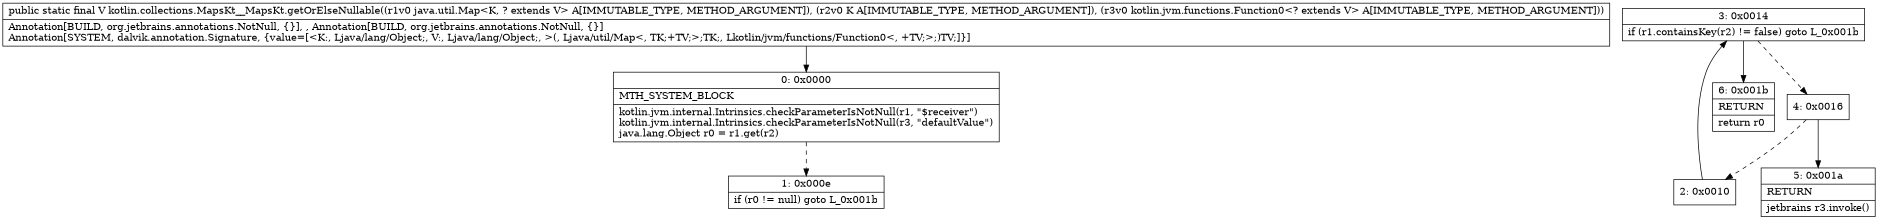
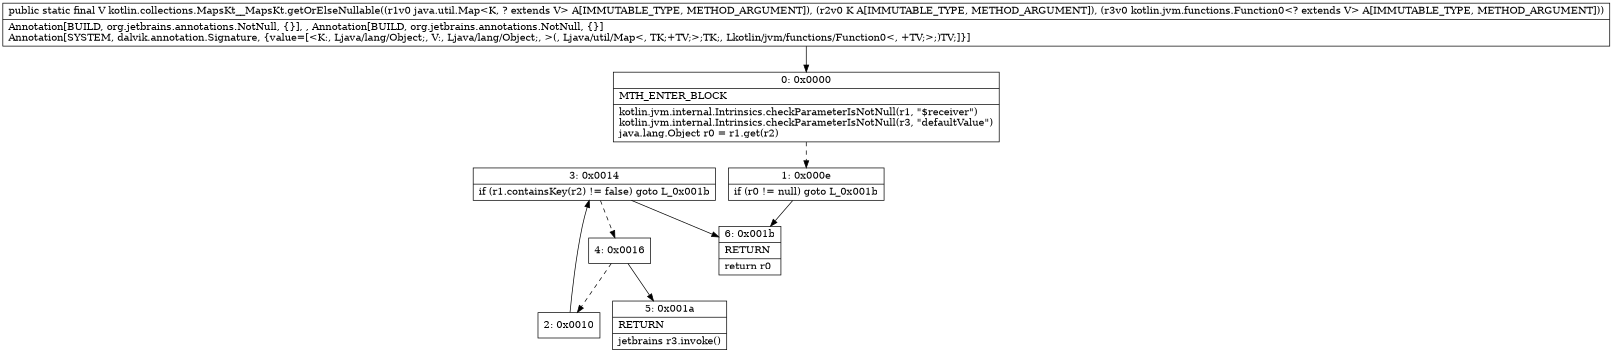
(676, 96) -> (673, 96)
none -> (784, 211)
